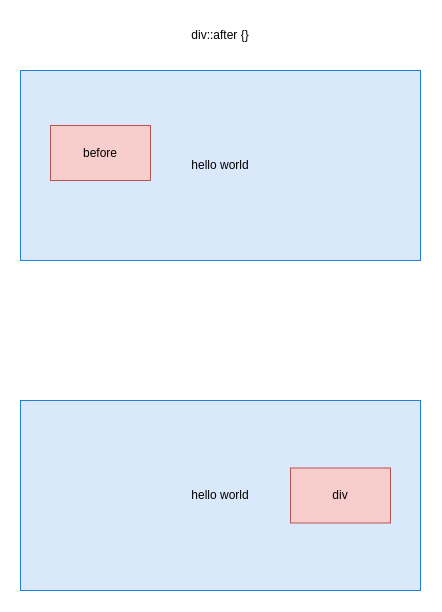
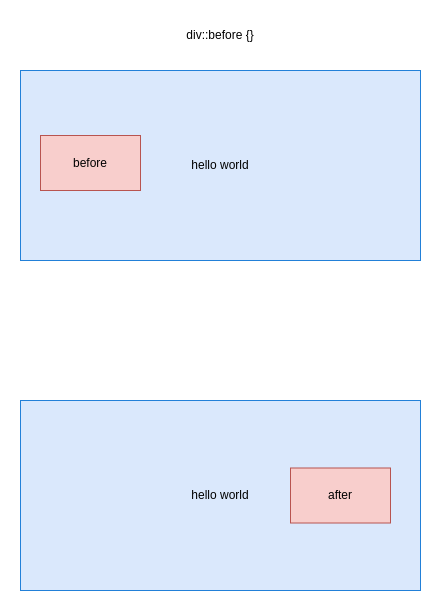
(221, 36) -> (221, 36)
(101, 153) -> (91, 163)
(341, 496) -> (341, 496)
